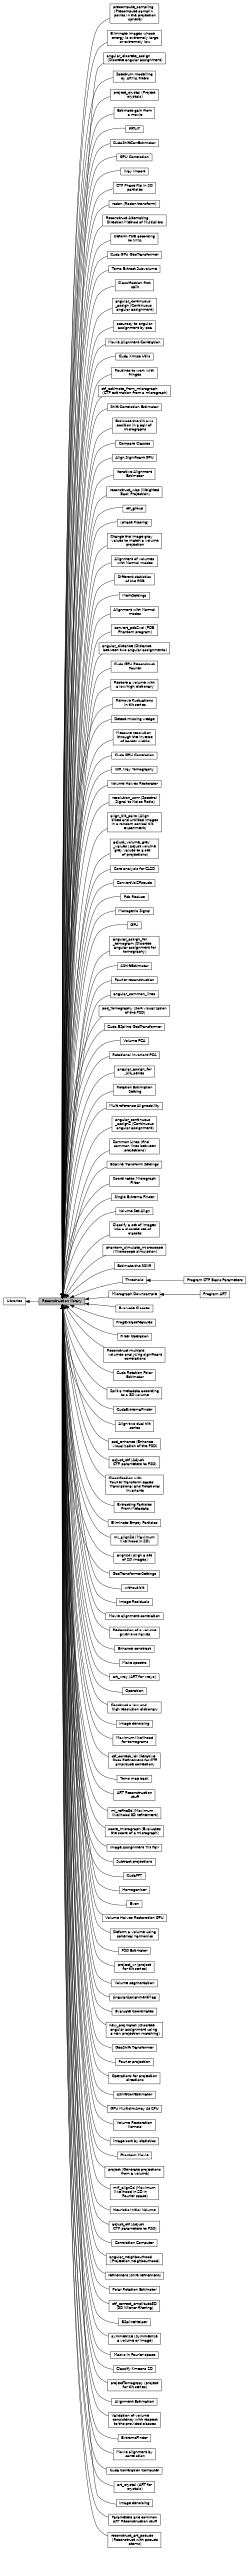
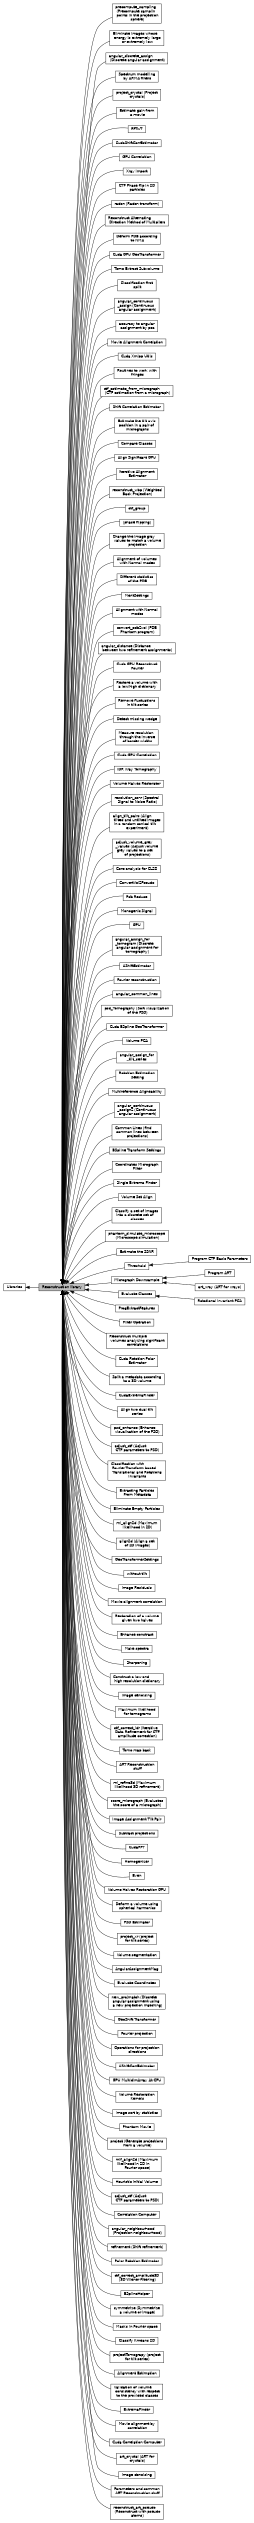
(134, 648) -> (137, 648)
(69, 1170) -> (177, 1298)
(71, 1497) -> (181, 1284)
(134, 1691) -> (137, 1663)
